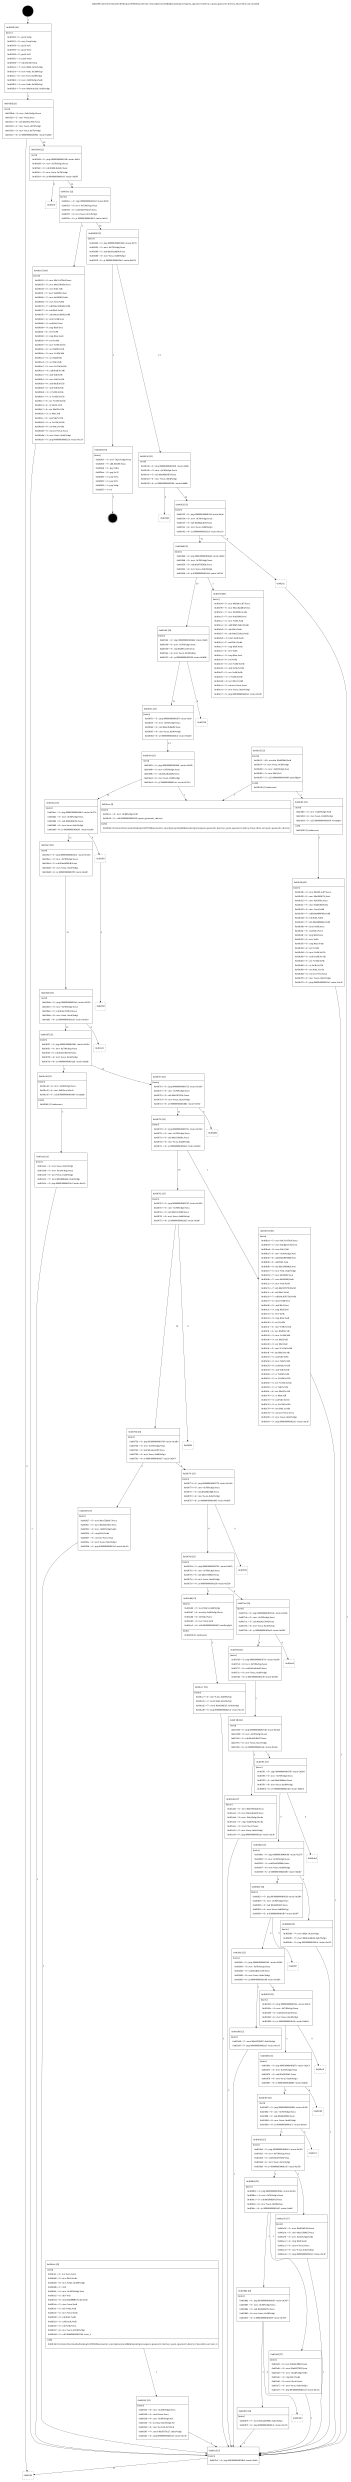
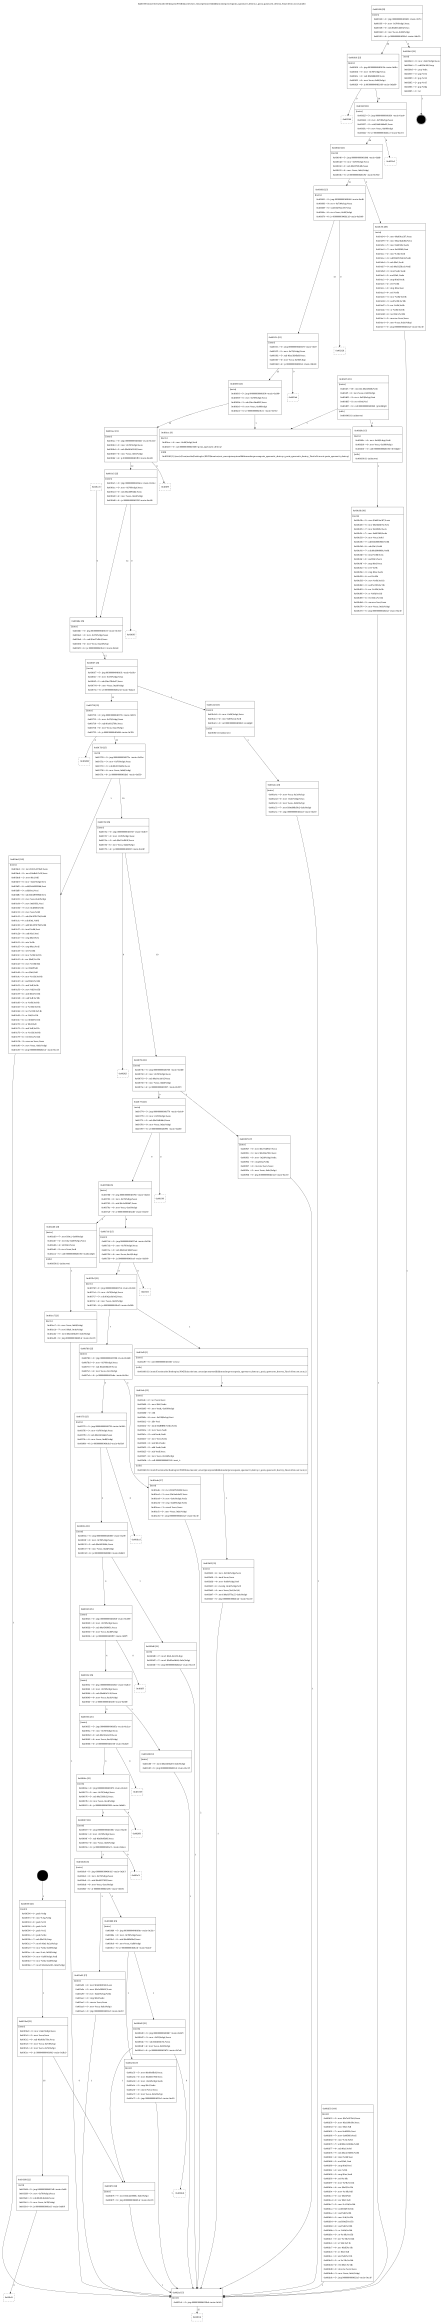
(85, 205) -> none
none -> (293, 398)
(100, 932) -> (131, 567)
(94, 1033) -> (96, 553)
(26, 1305) -> (88, 2119)
none -> (221, 1362)
(347, 1547) -> (406, 1388)
